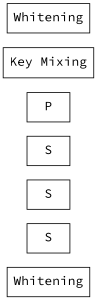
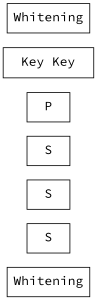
(48, 63) -> (48, 63)
